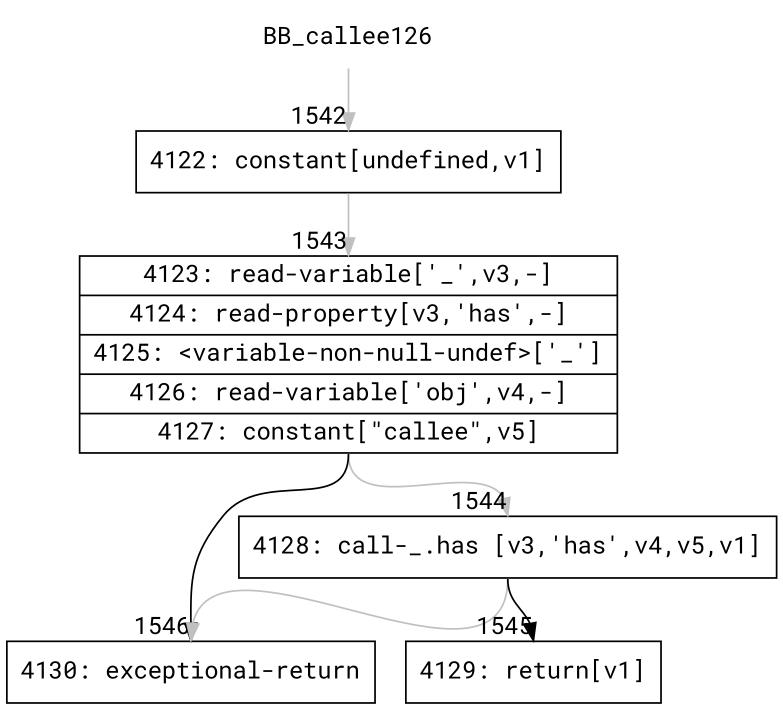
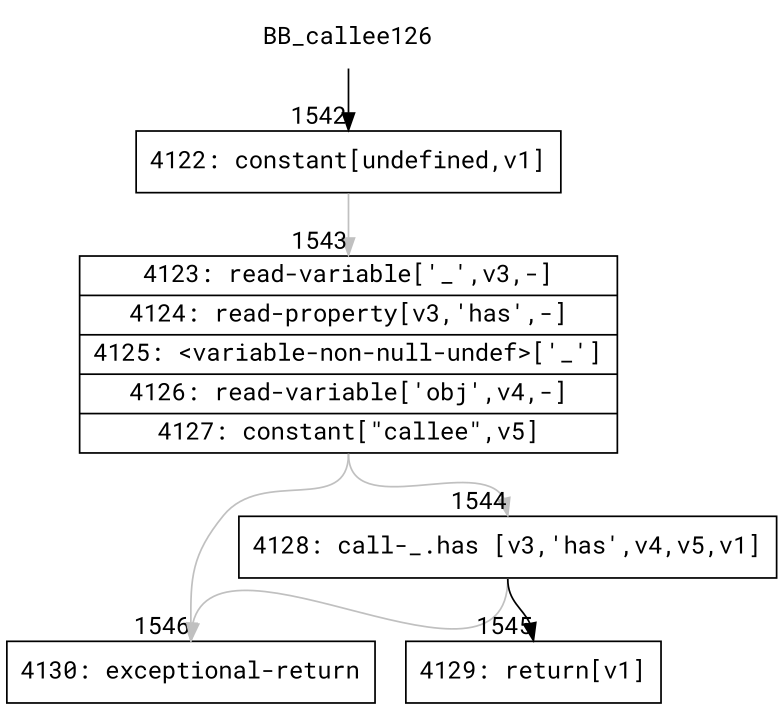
(348, 91) -> (348, 91)
(238, 504) -> (238, 504)
